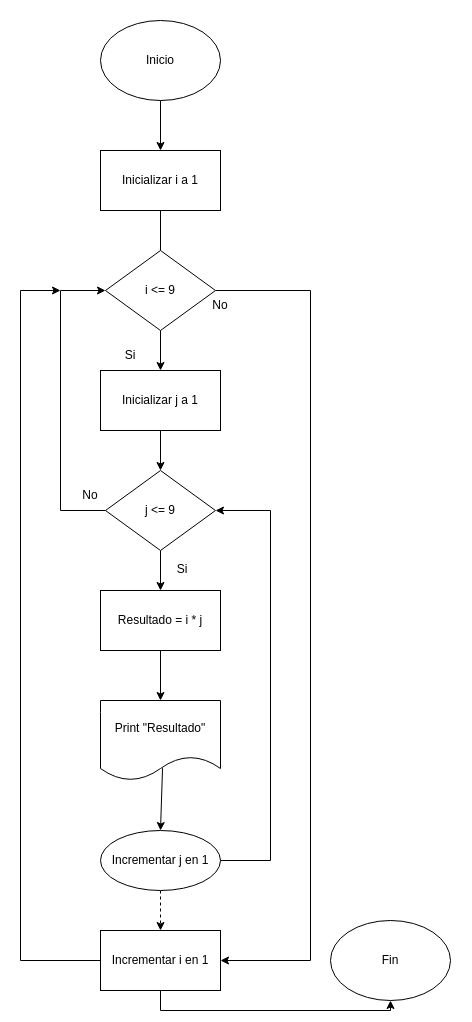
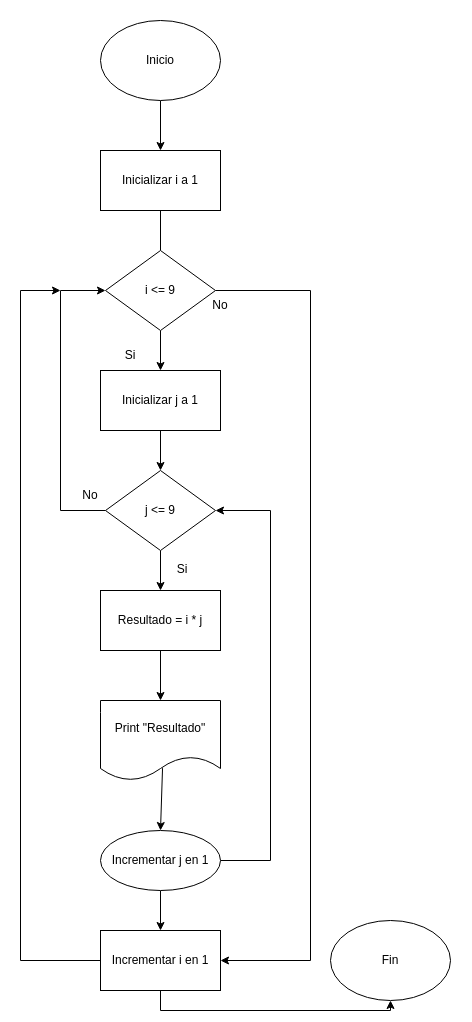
(161, 907) -> (161, 907)
